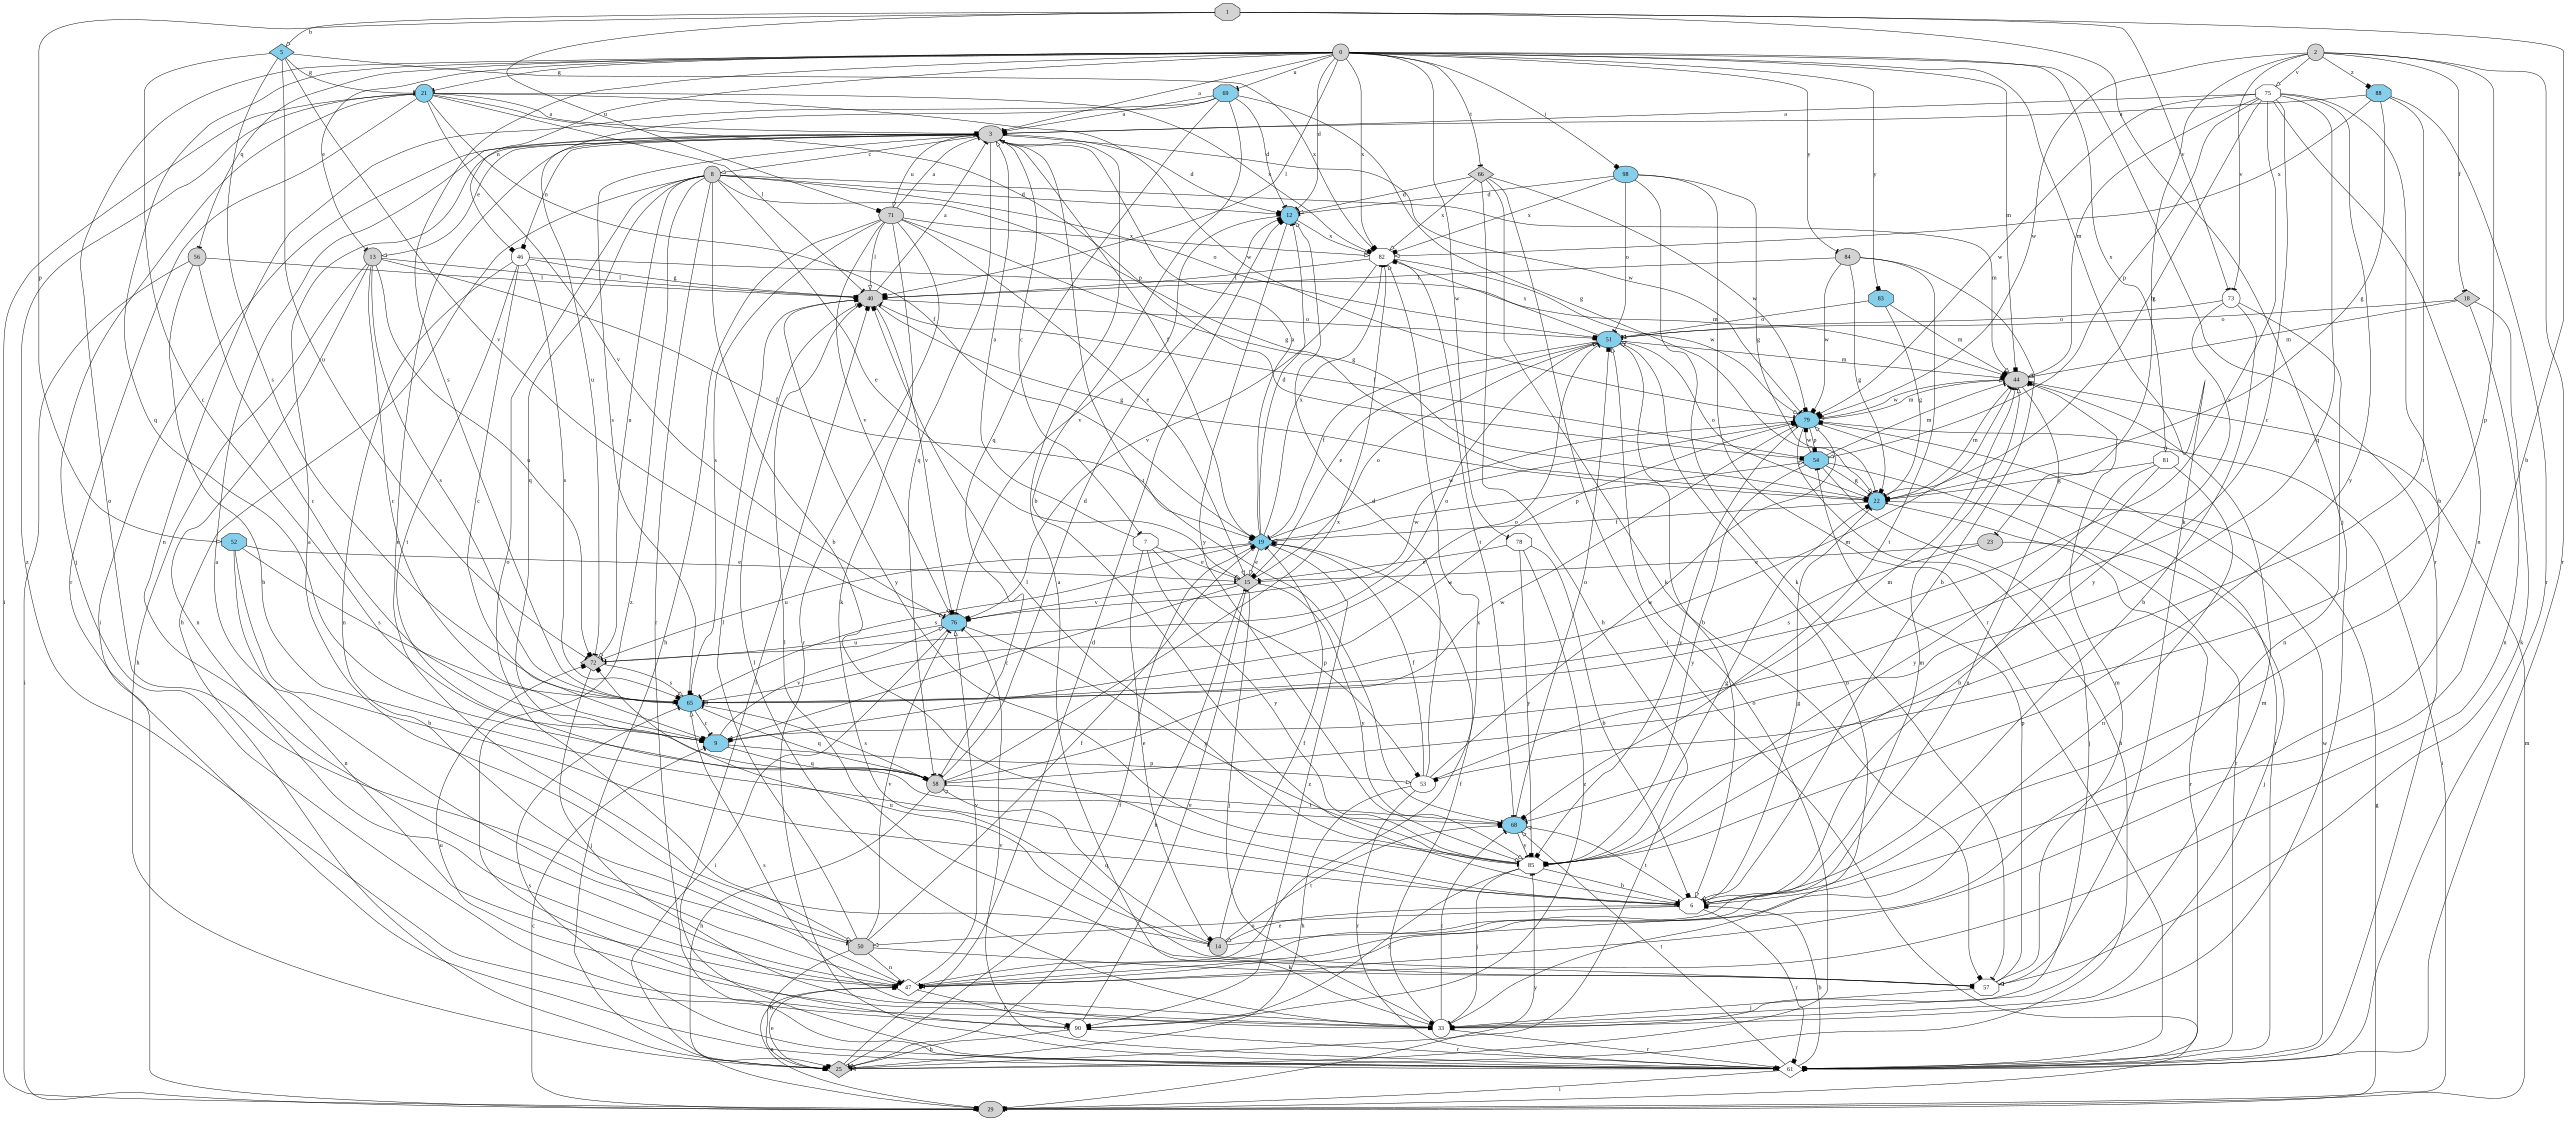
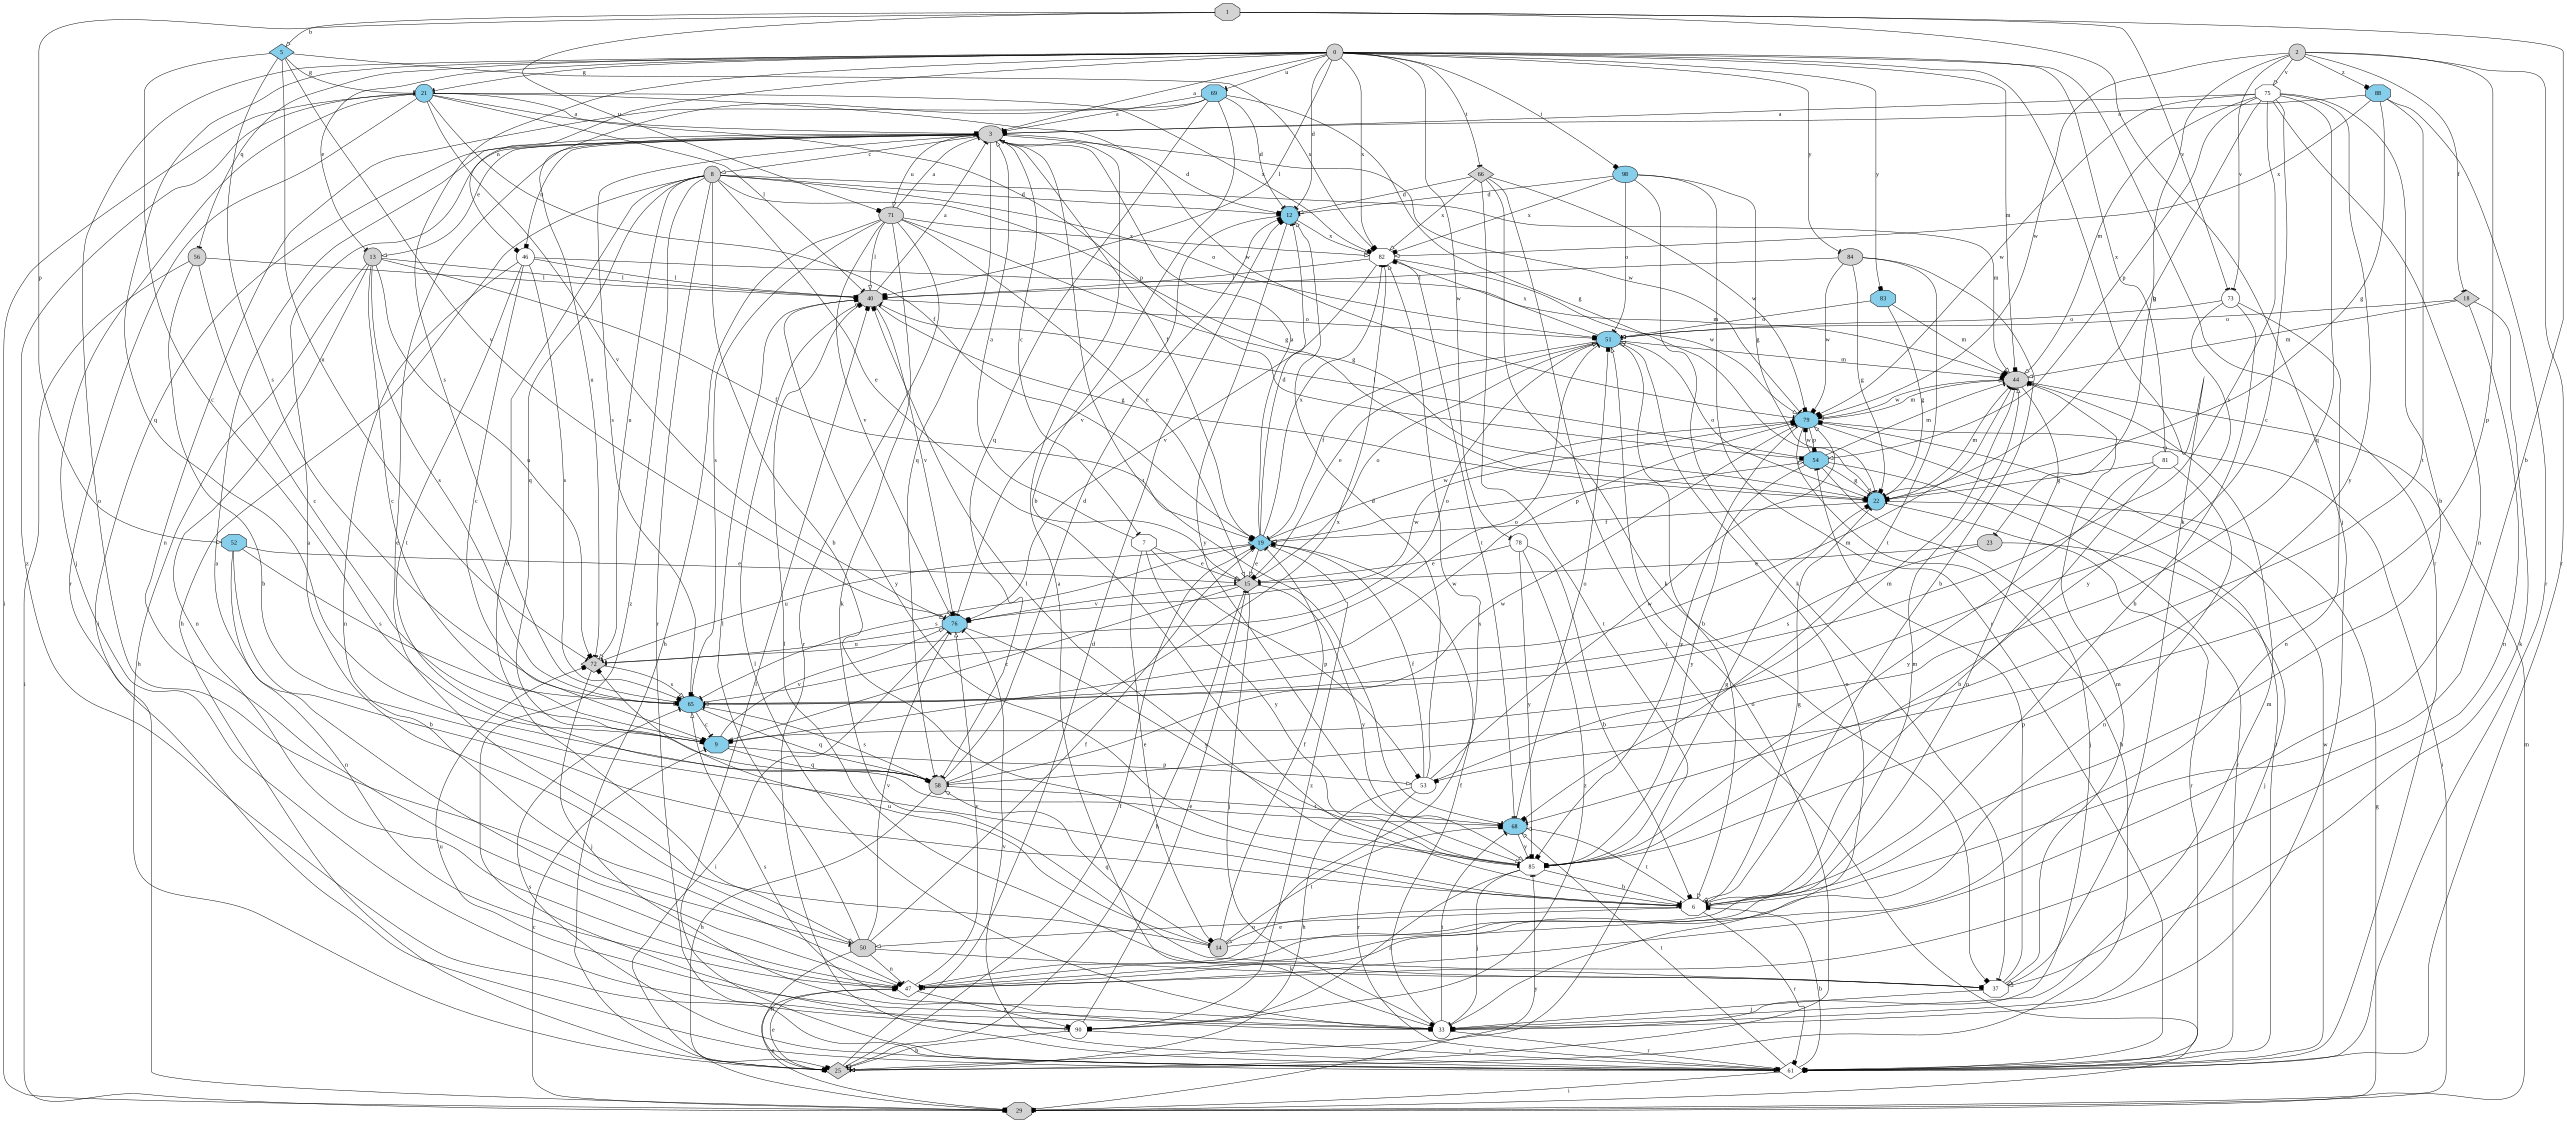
(675, 278) -> (676, 278)
(1519, 542) -> (1519, 543)
(1603, 623) -> (1604, 624)
(1986, 987) -> (1996, 989)
(991, 1110) -> (1019, 1111)
